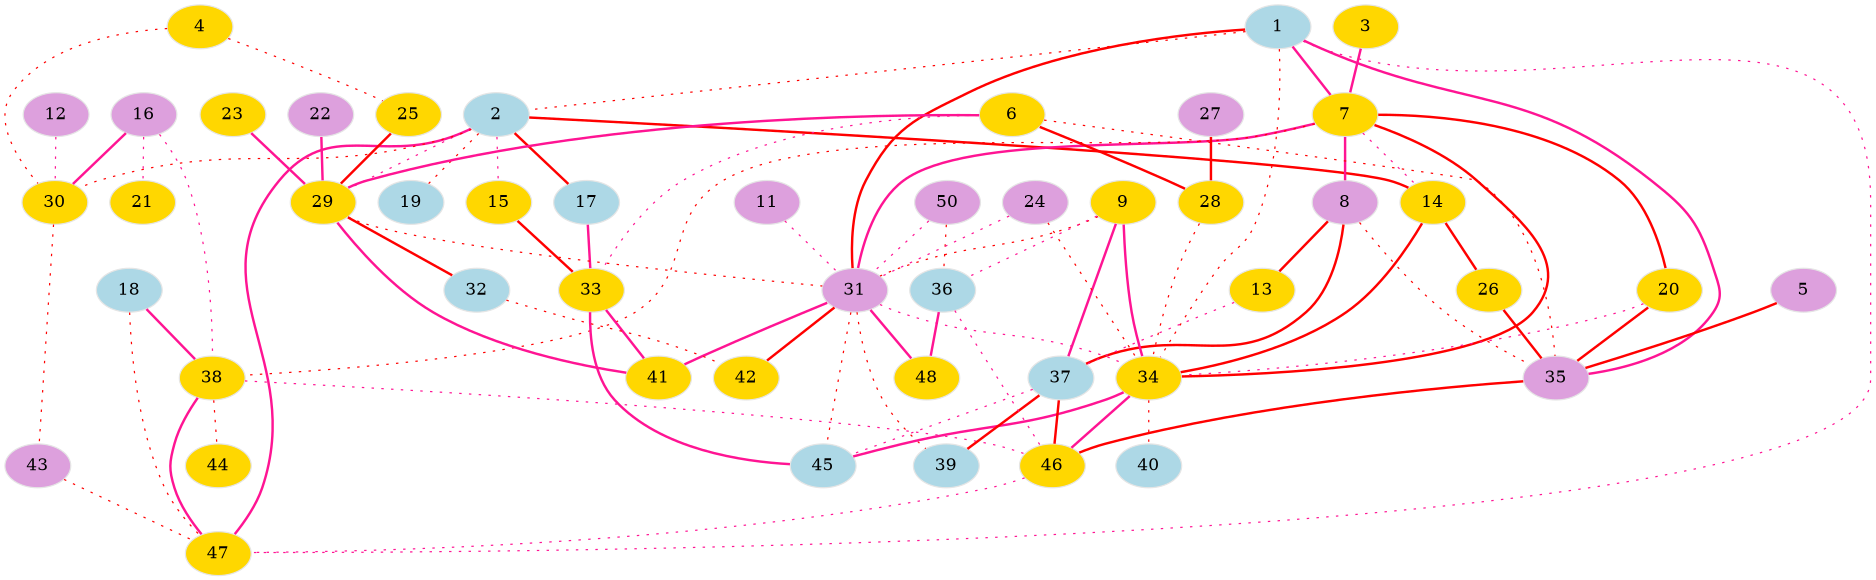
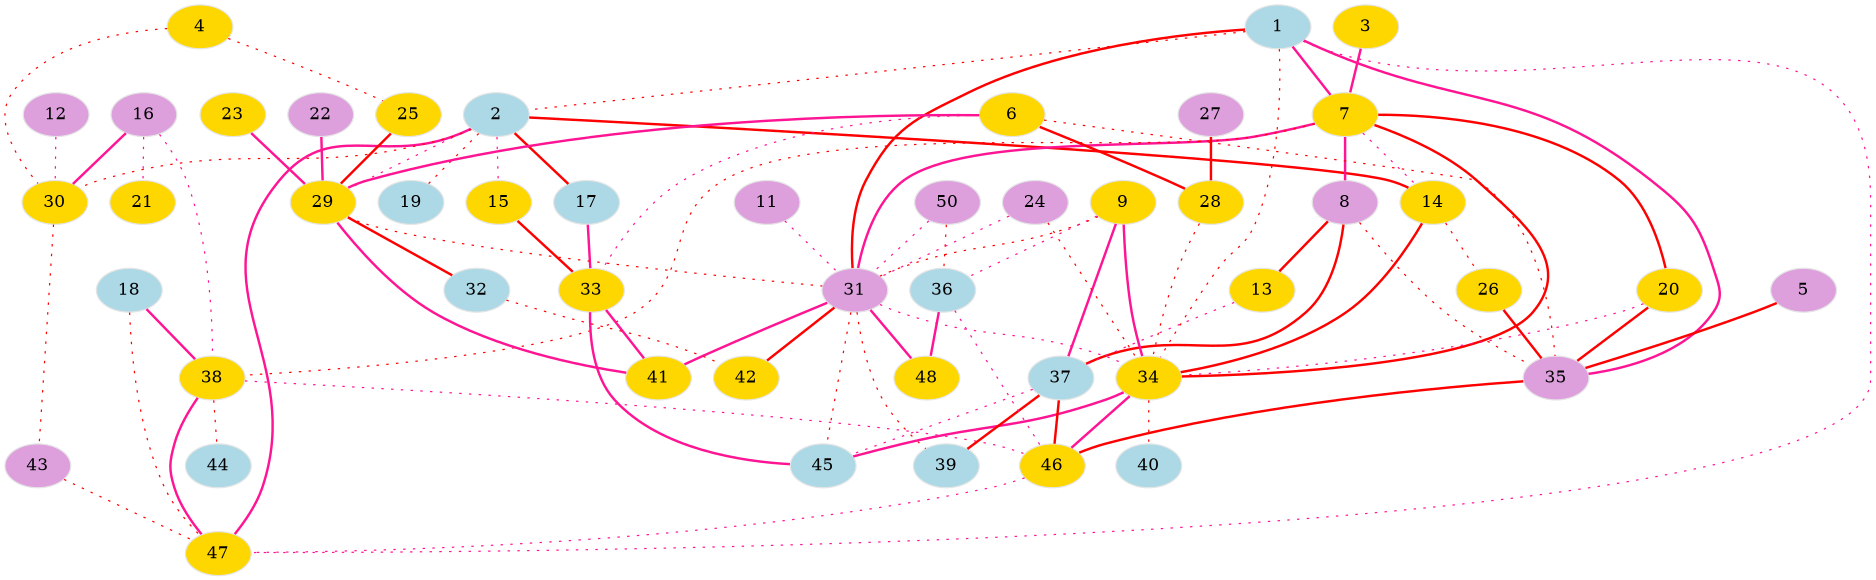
(1461, 246) -> (1461, 246)
(218, 466) -> (218, 466)
